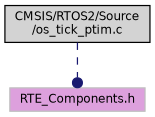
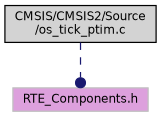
(77, 24) -> (81, 24)
